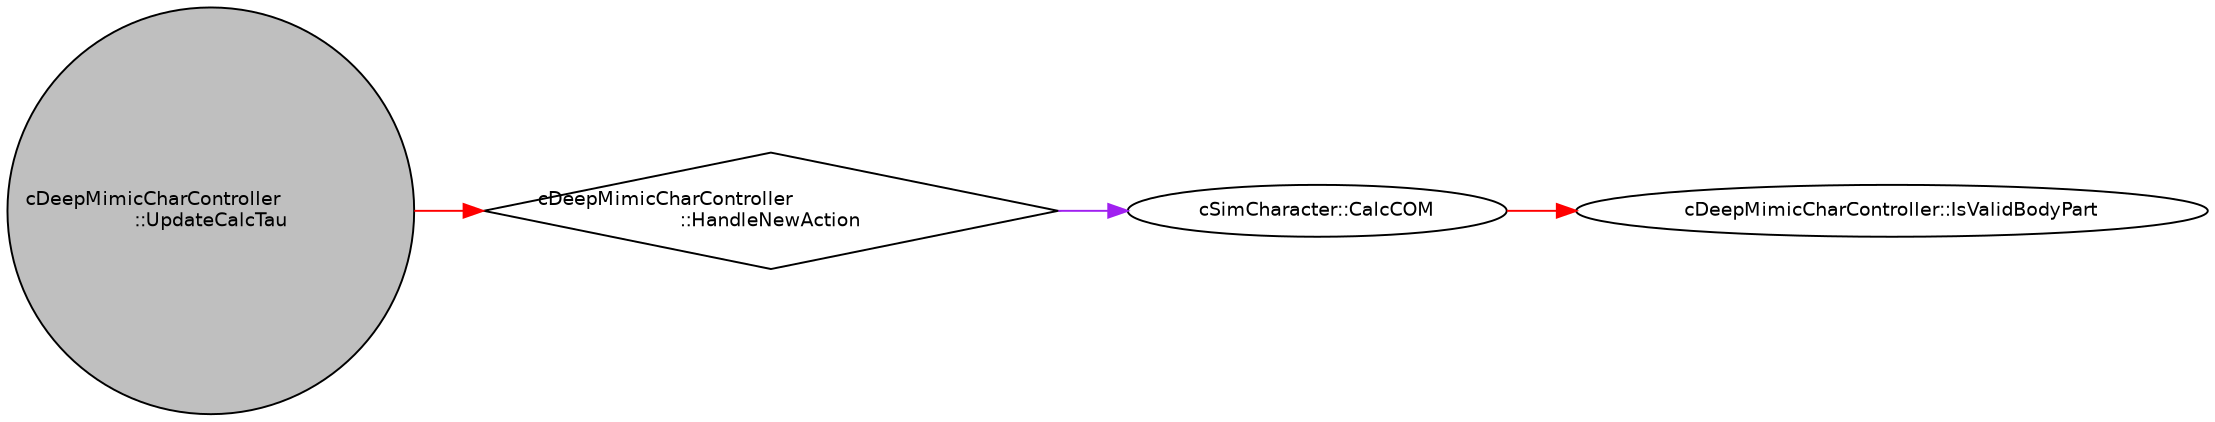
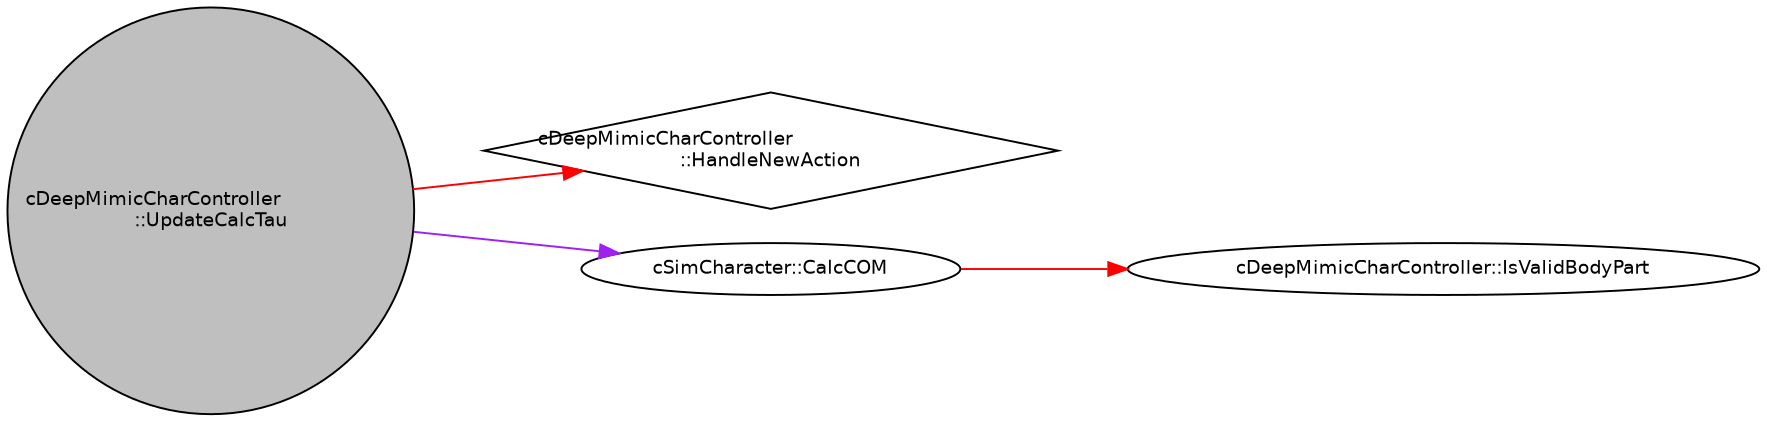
(1083, 211) -> (507, 242)
